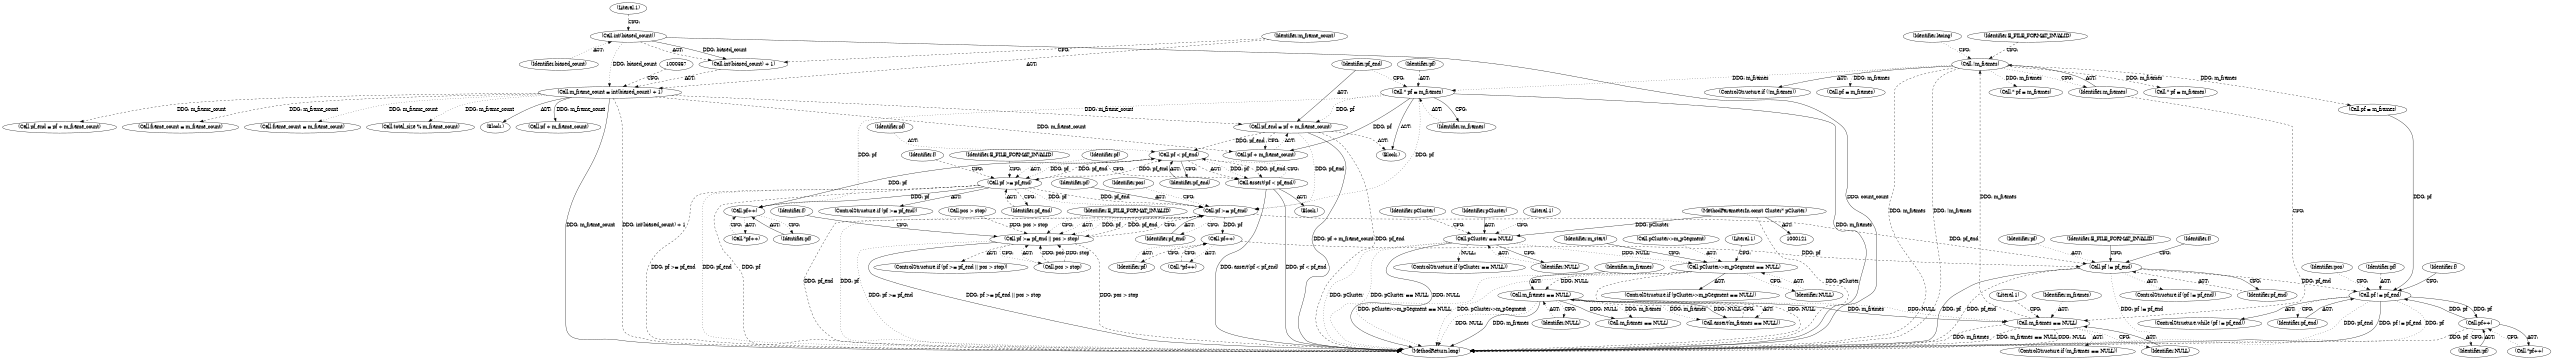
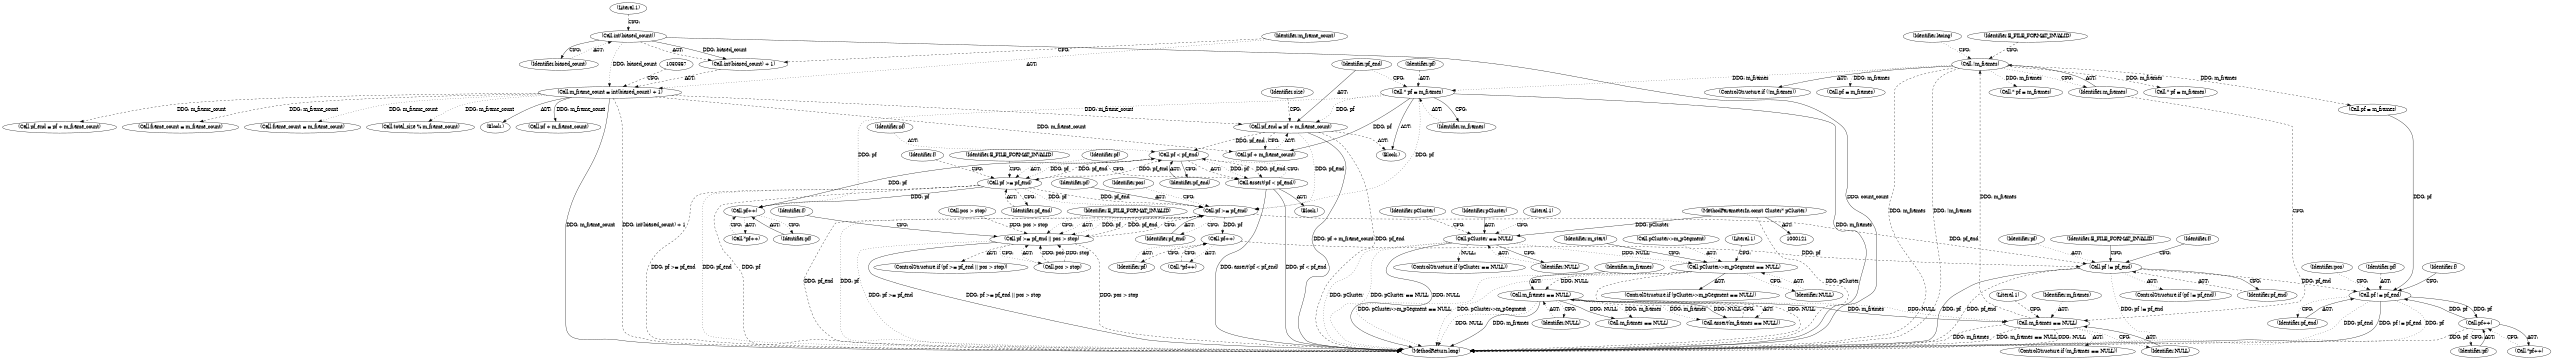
none -> (579, 44)
(676, 64) -> (676, 64)
(966, 64) -> (966, 64)
none -> (1287, 92)
(876, 211) -> none
(2200, 324) -> none
